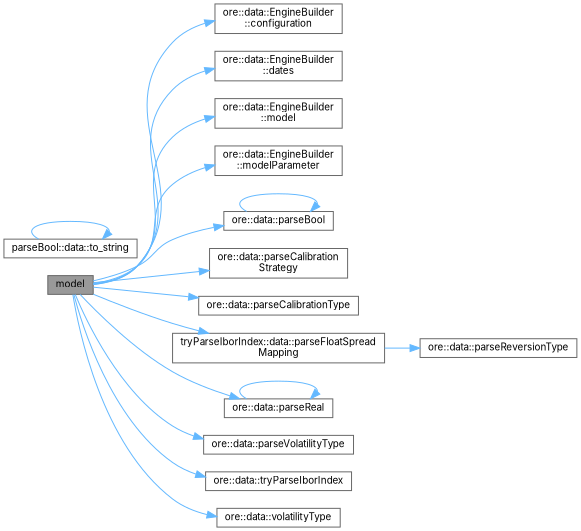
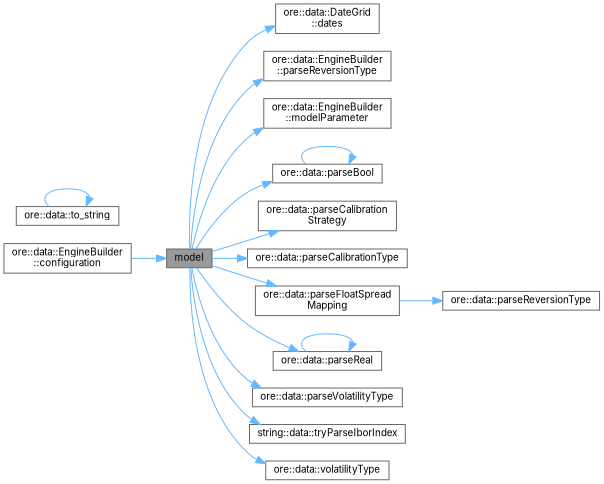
(279, 66) -> (327, 19)
(279, 113) -> (327, 66)
(148, 119) -> (144, 258)
(71, 248) -> (68, 216)
(279, 348) -> (327, 301)
(279, 481) -> (327, 434)
